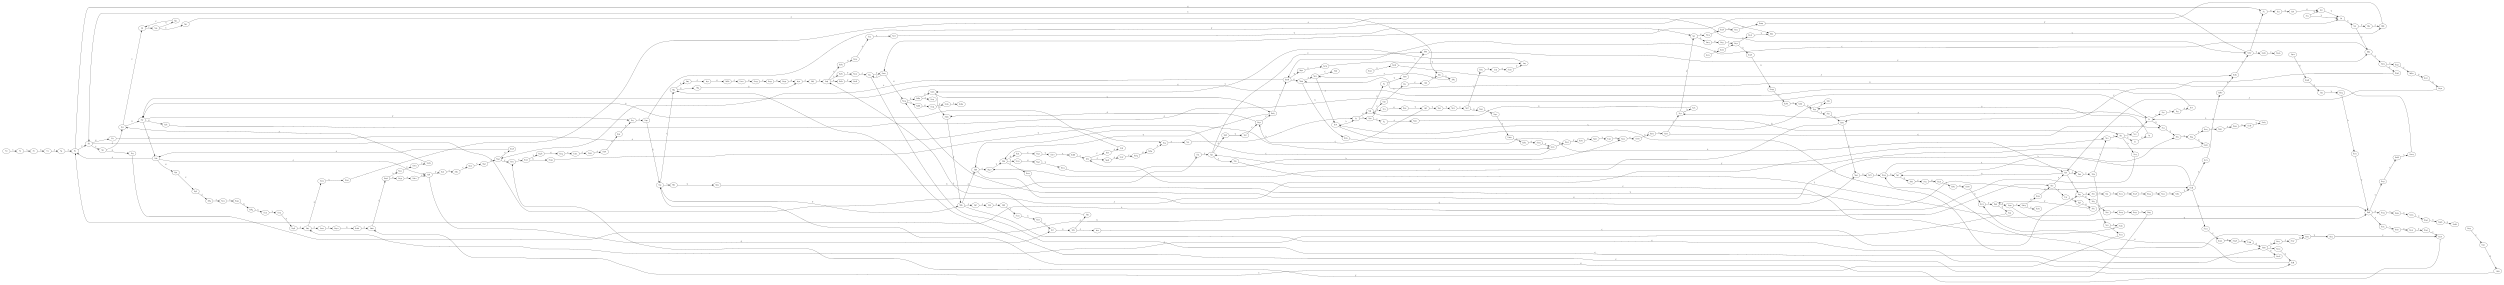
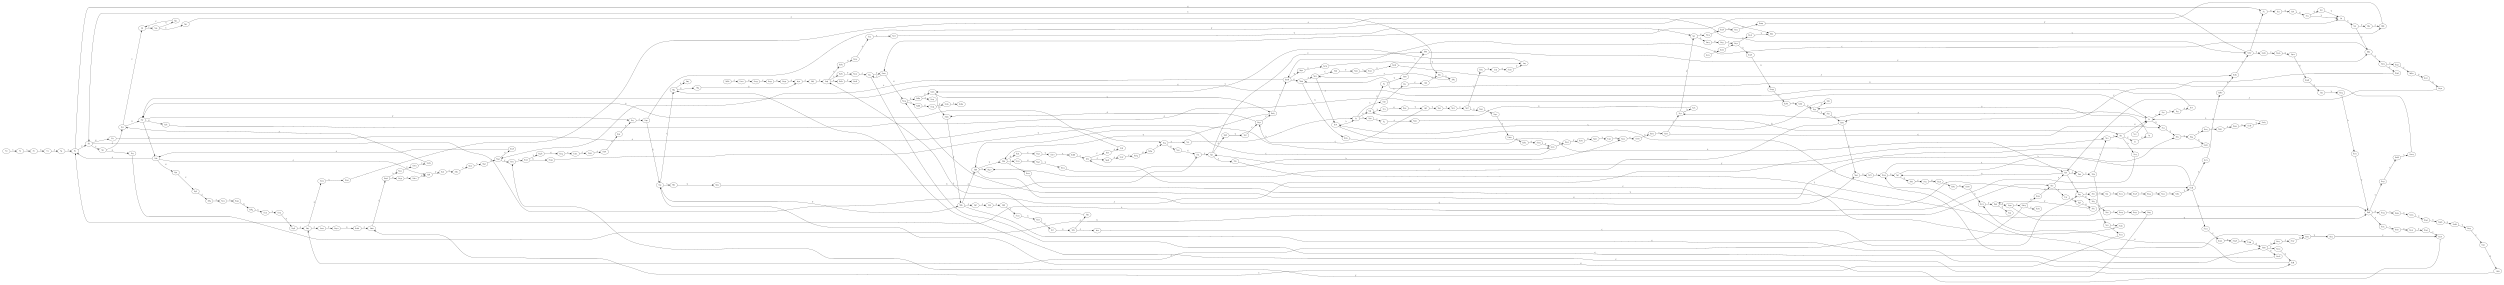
(2306, 11) -> (2299, 14)
none -> (2285, 54)
none -> (1356, 71)
(707, 82) -> none
(1376, 110) -> (1367, 107)
(2127, 135) -> (2134, 128)
none -> (1178, 150)
(996, 166) -> (988, 165)
none -> (2461, 226)
(723, 243) -> none
(1158, 245) -> (1160, 259)
